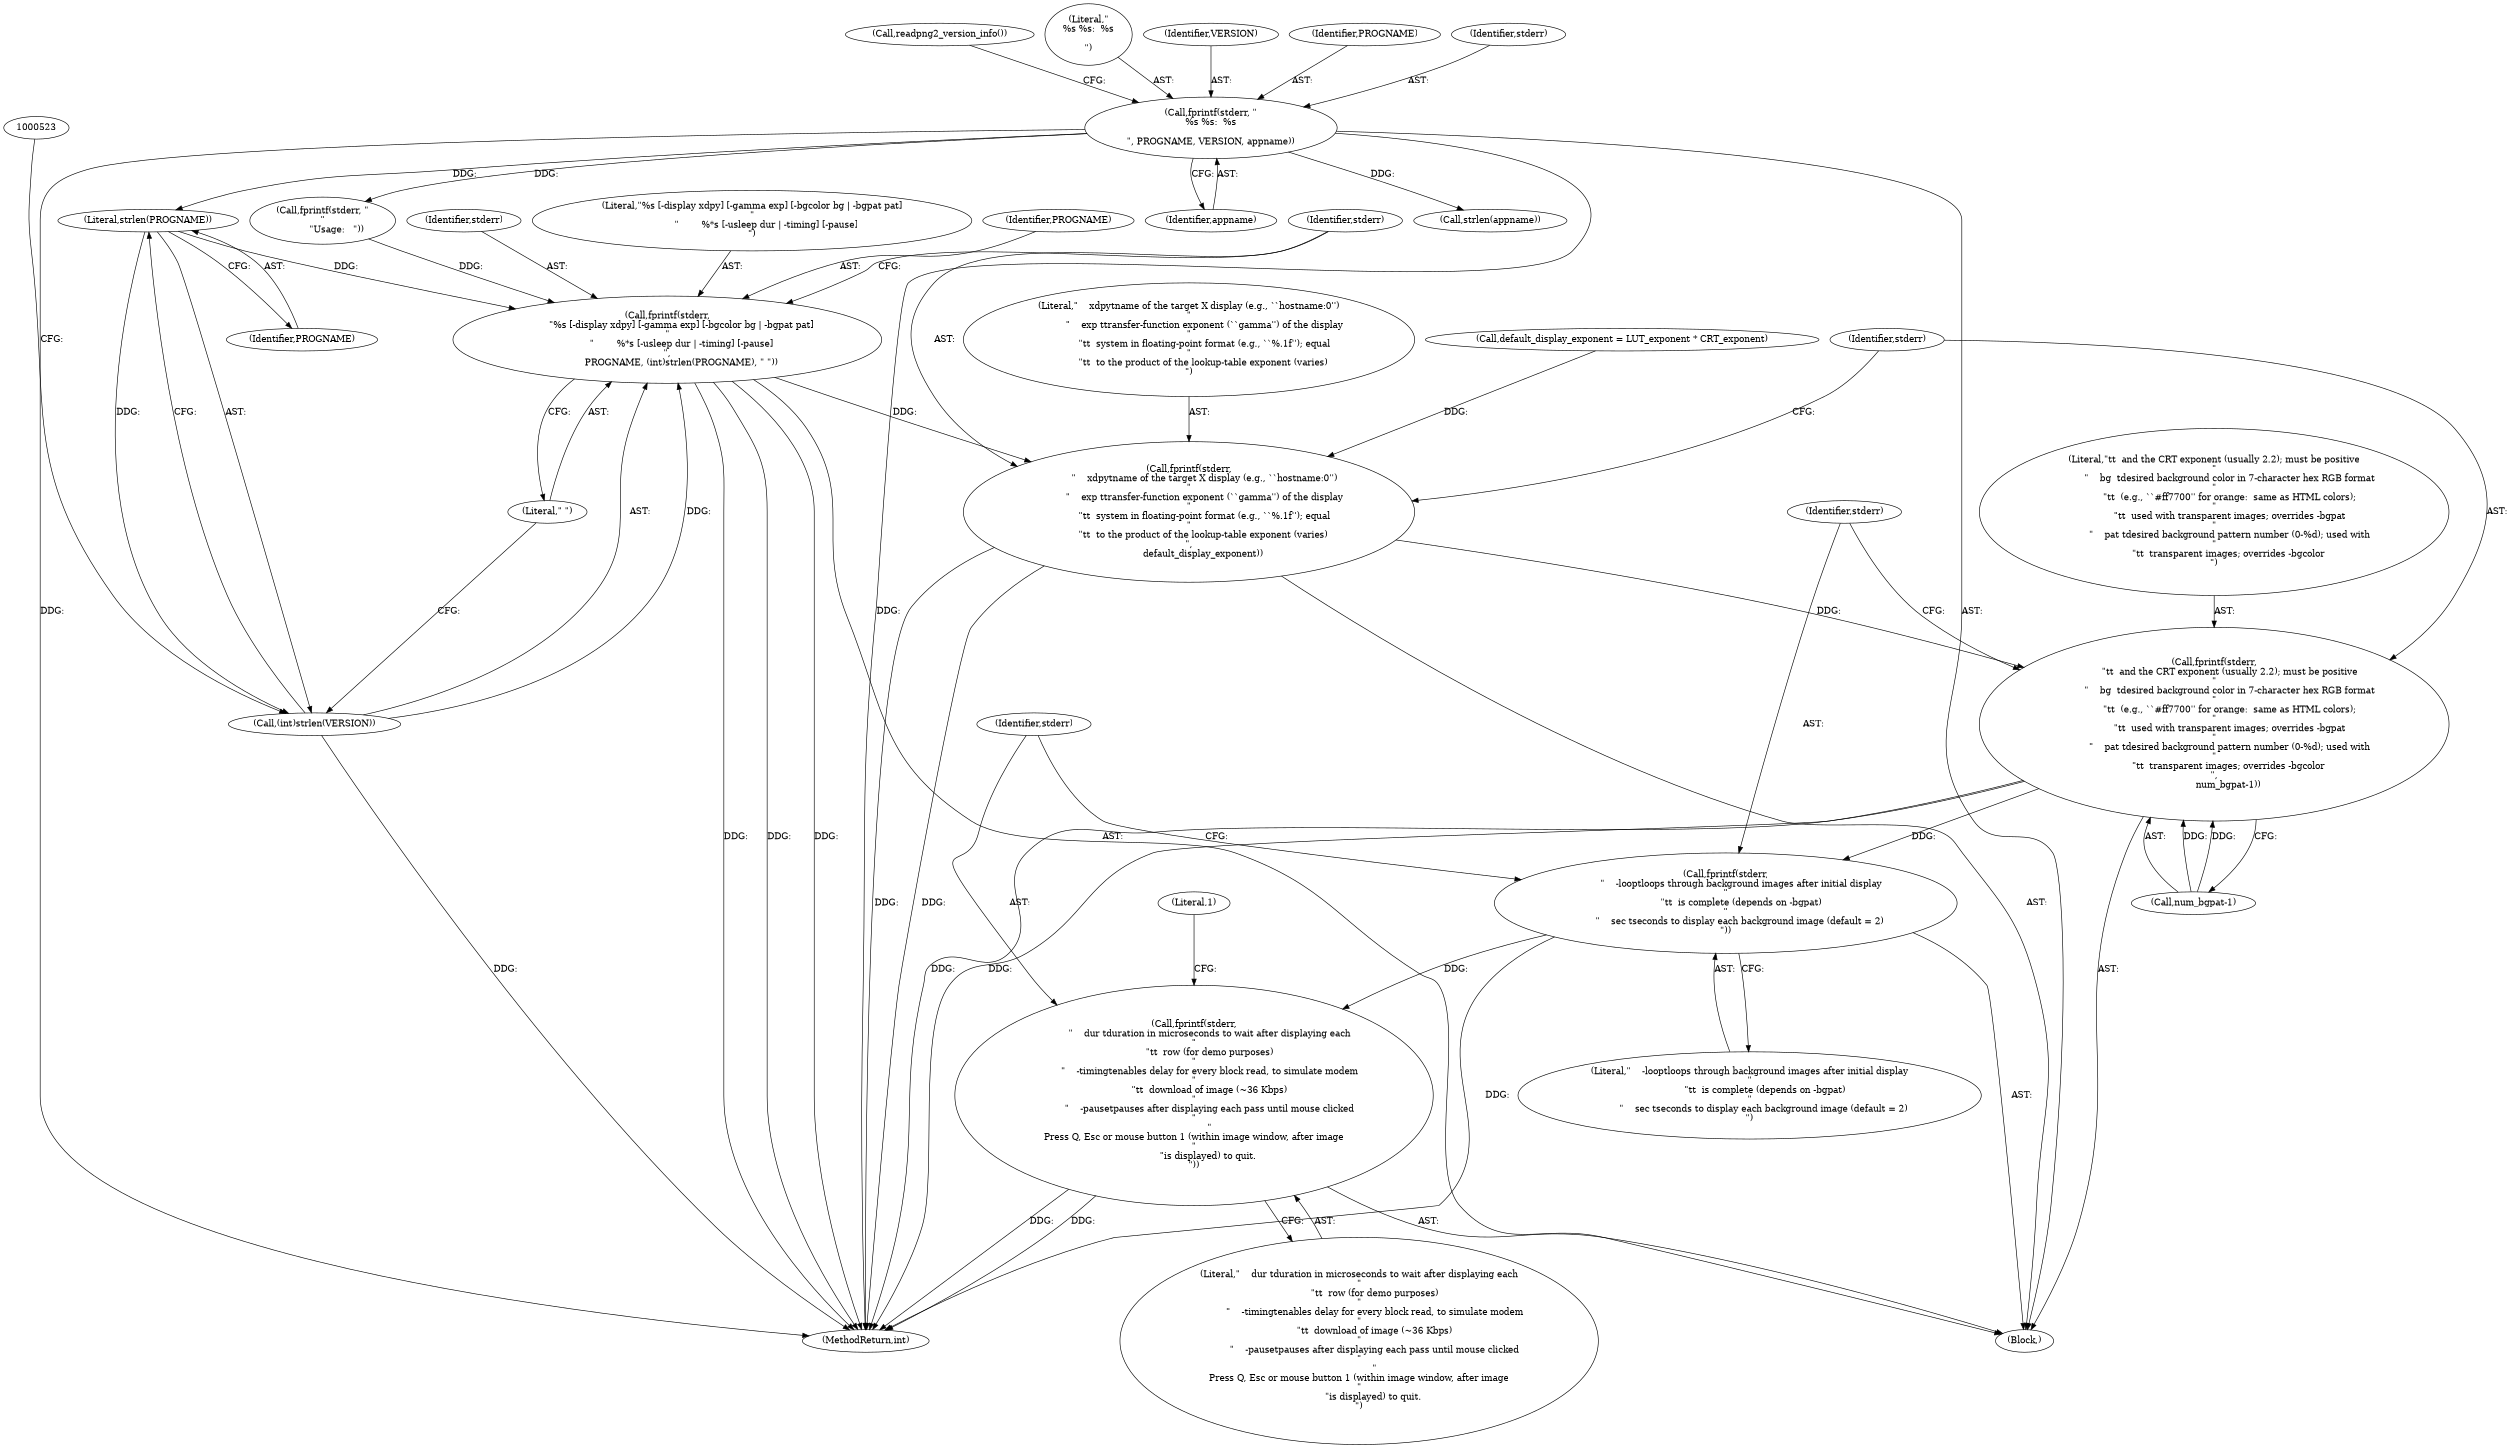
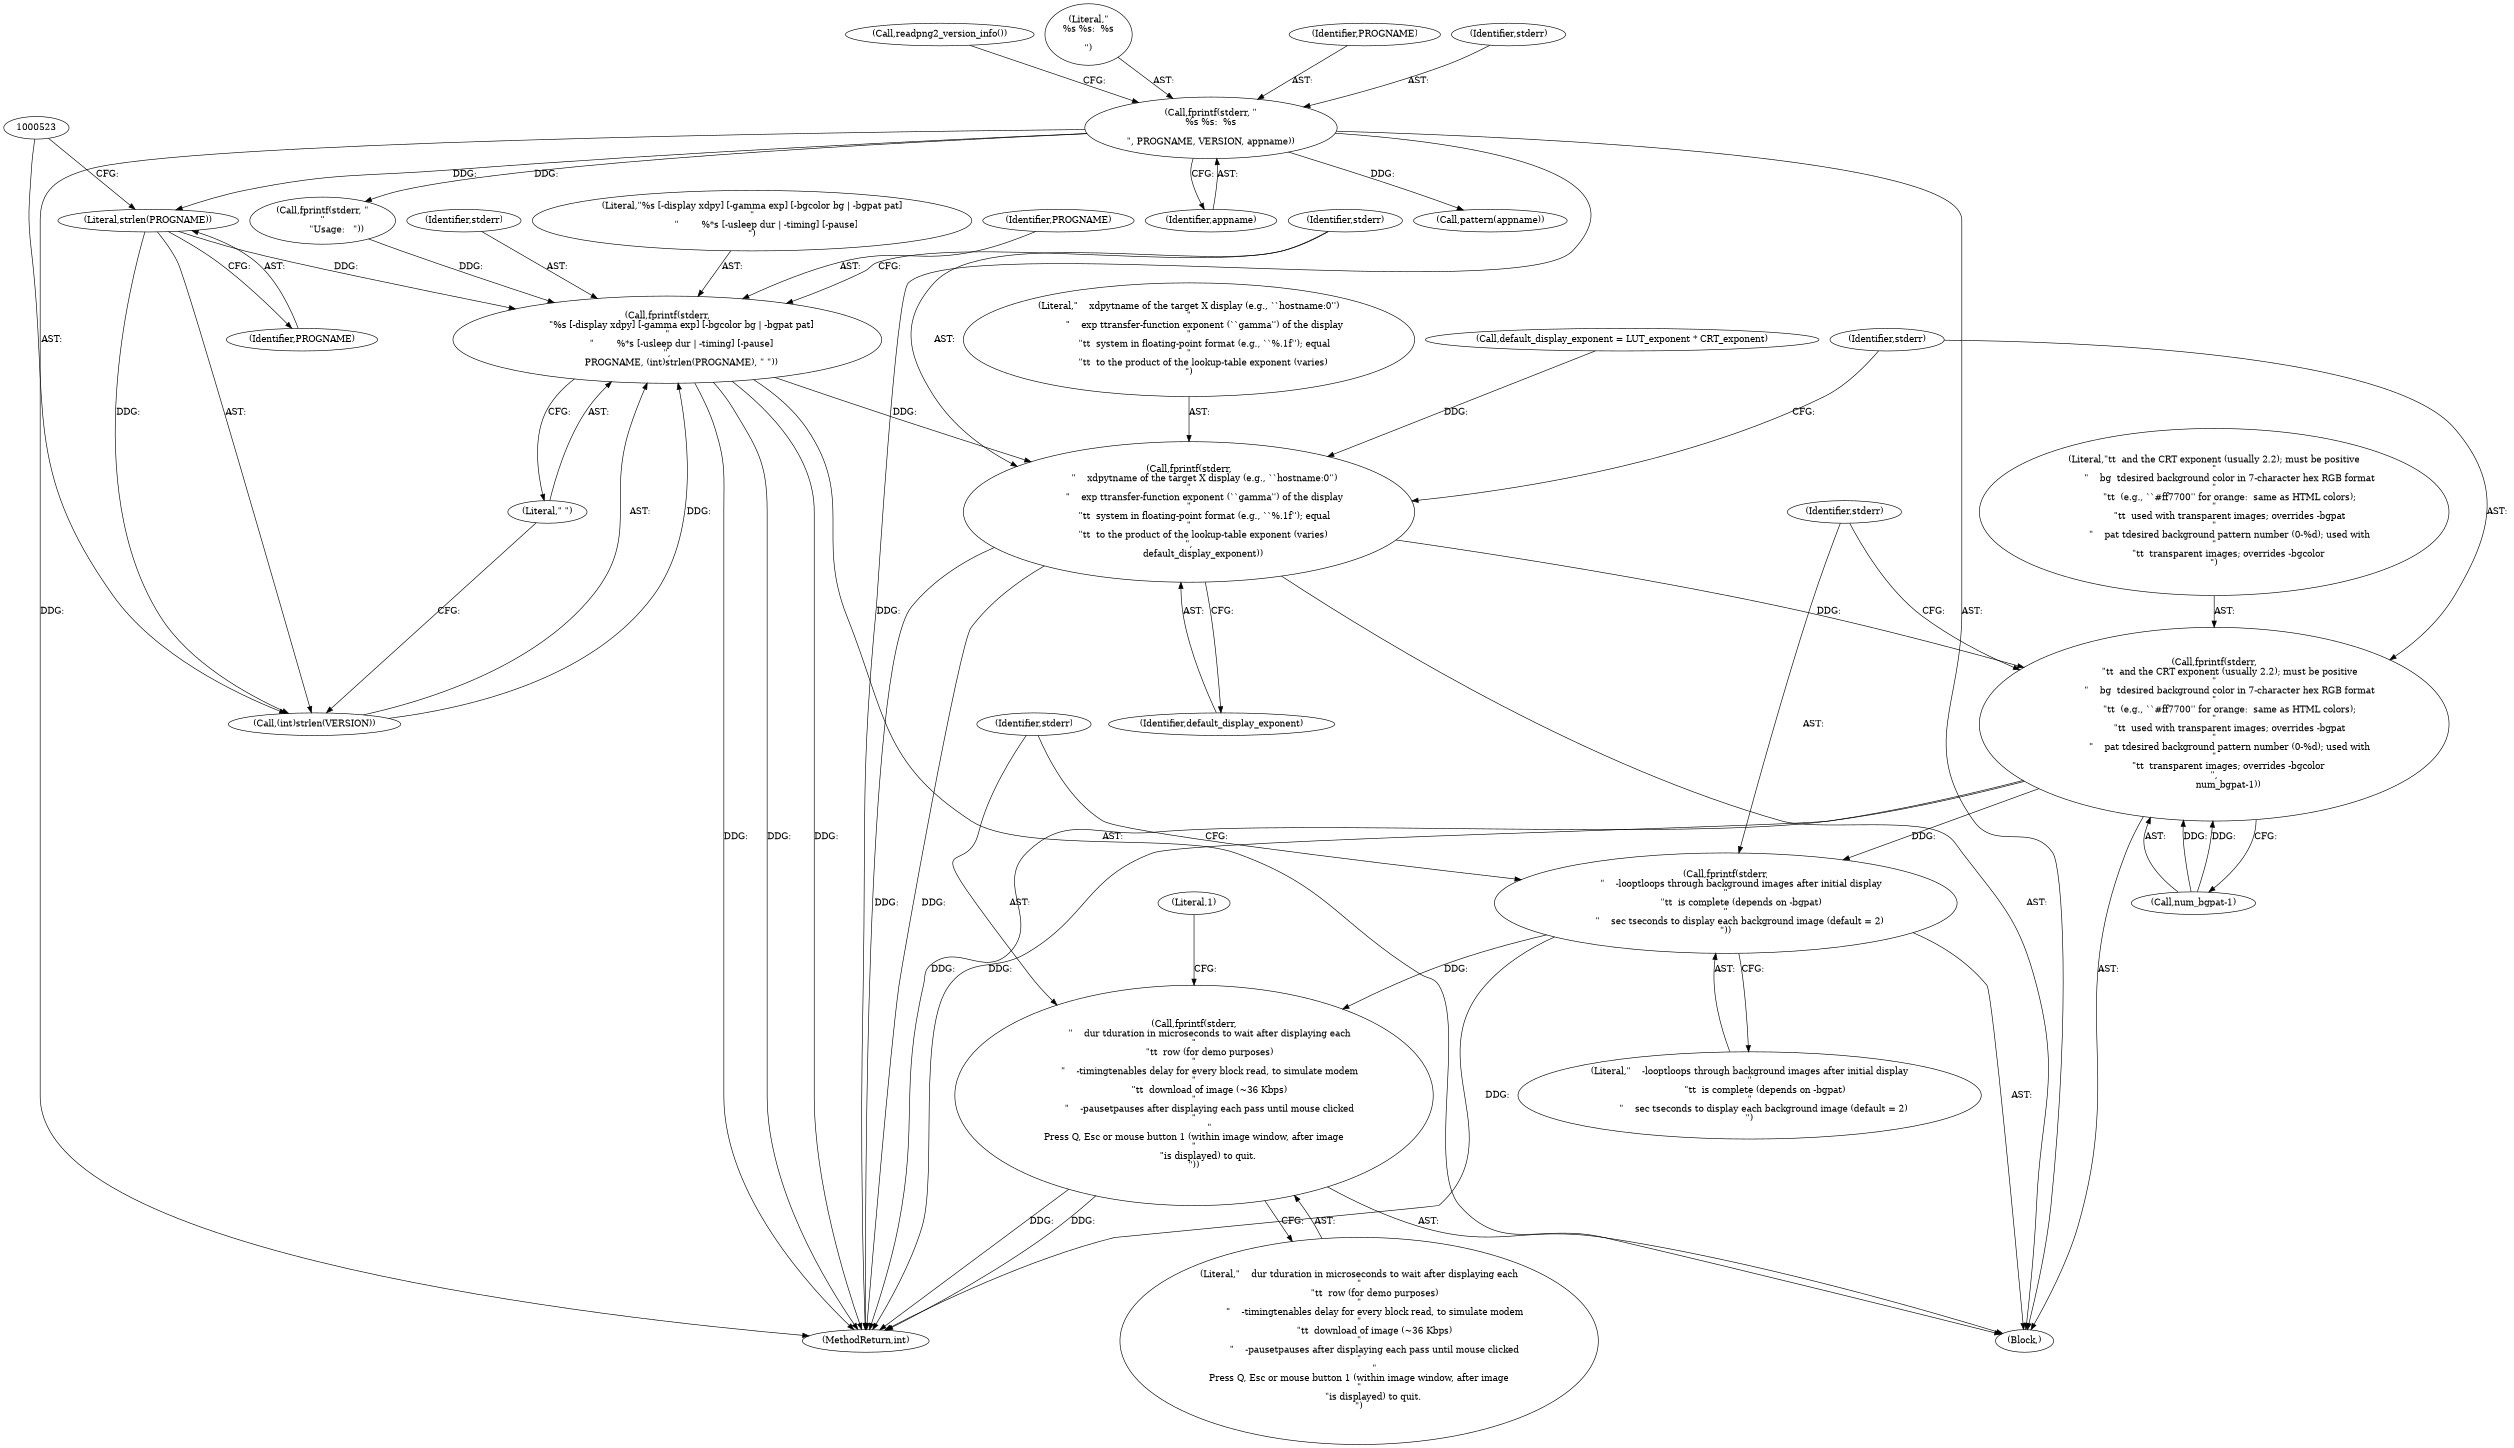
(1211, 35) -> none
(1490, 221) -> (1490, 221)
(53, 340) -> (53, 340)
(191, 489) -> (91, 174)
none -> (1222, 724)
(558, 1054) -> none
